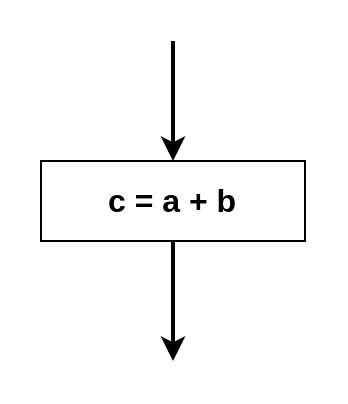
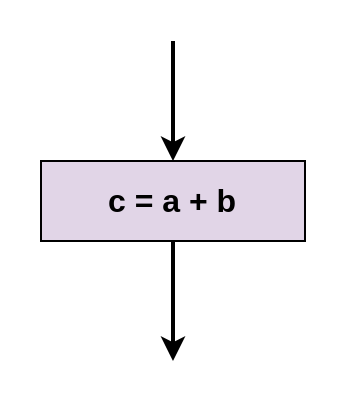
(173, 201) -> (173, 201)
